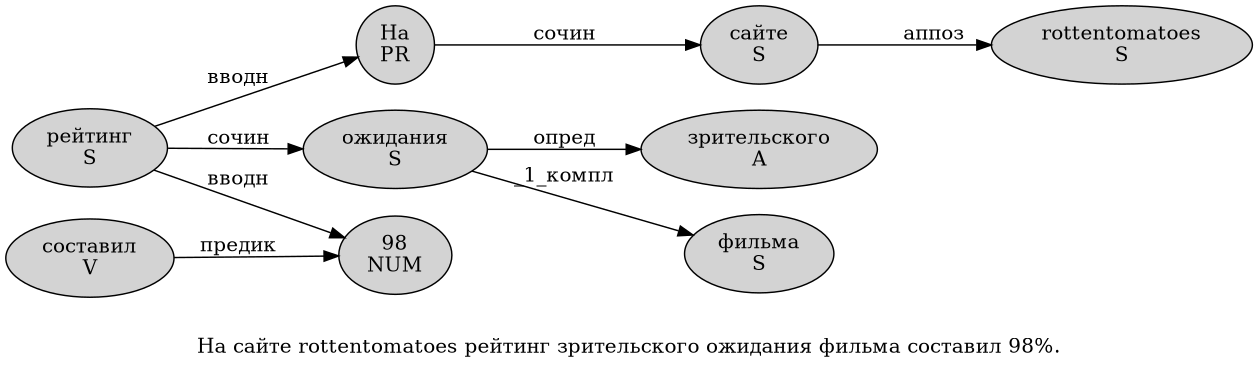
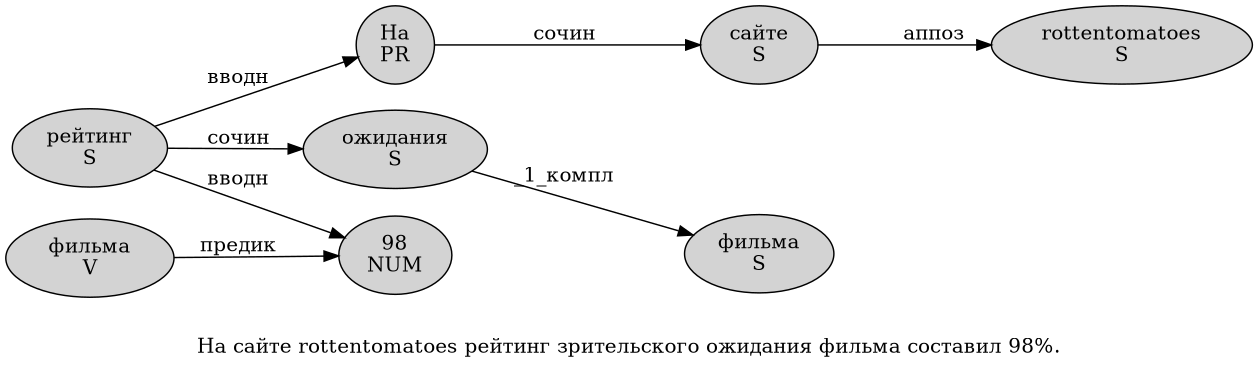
(759, 149) -> none
(90, 258) -> (90, 258)
